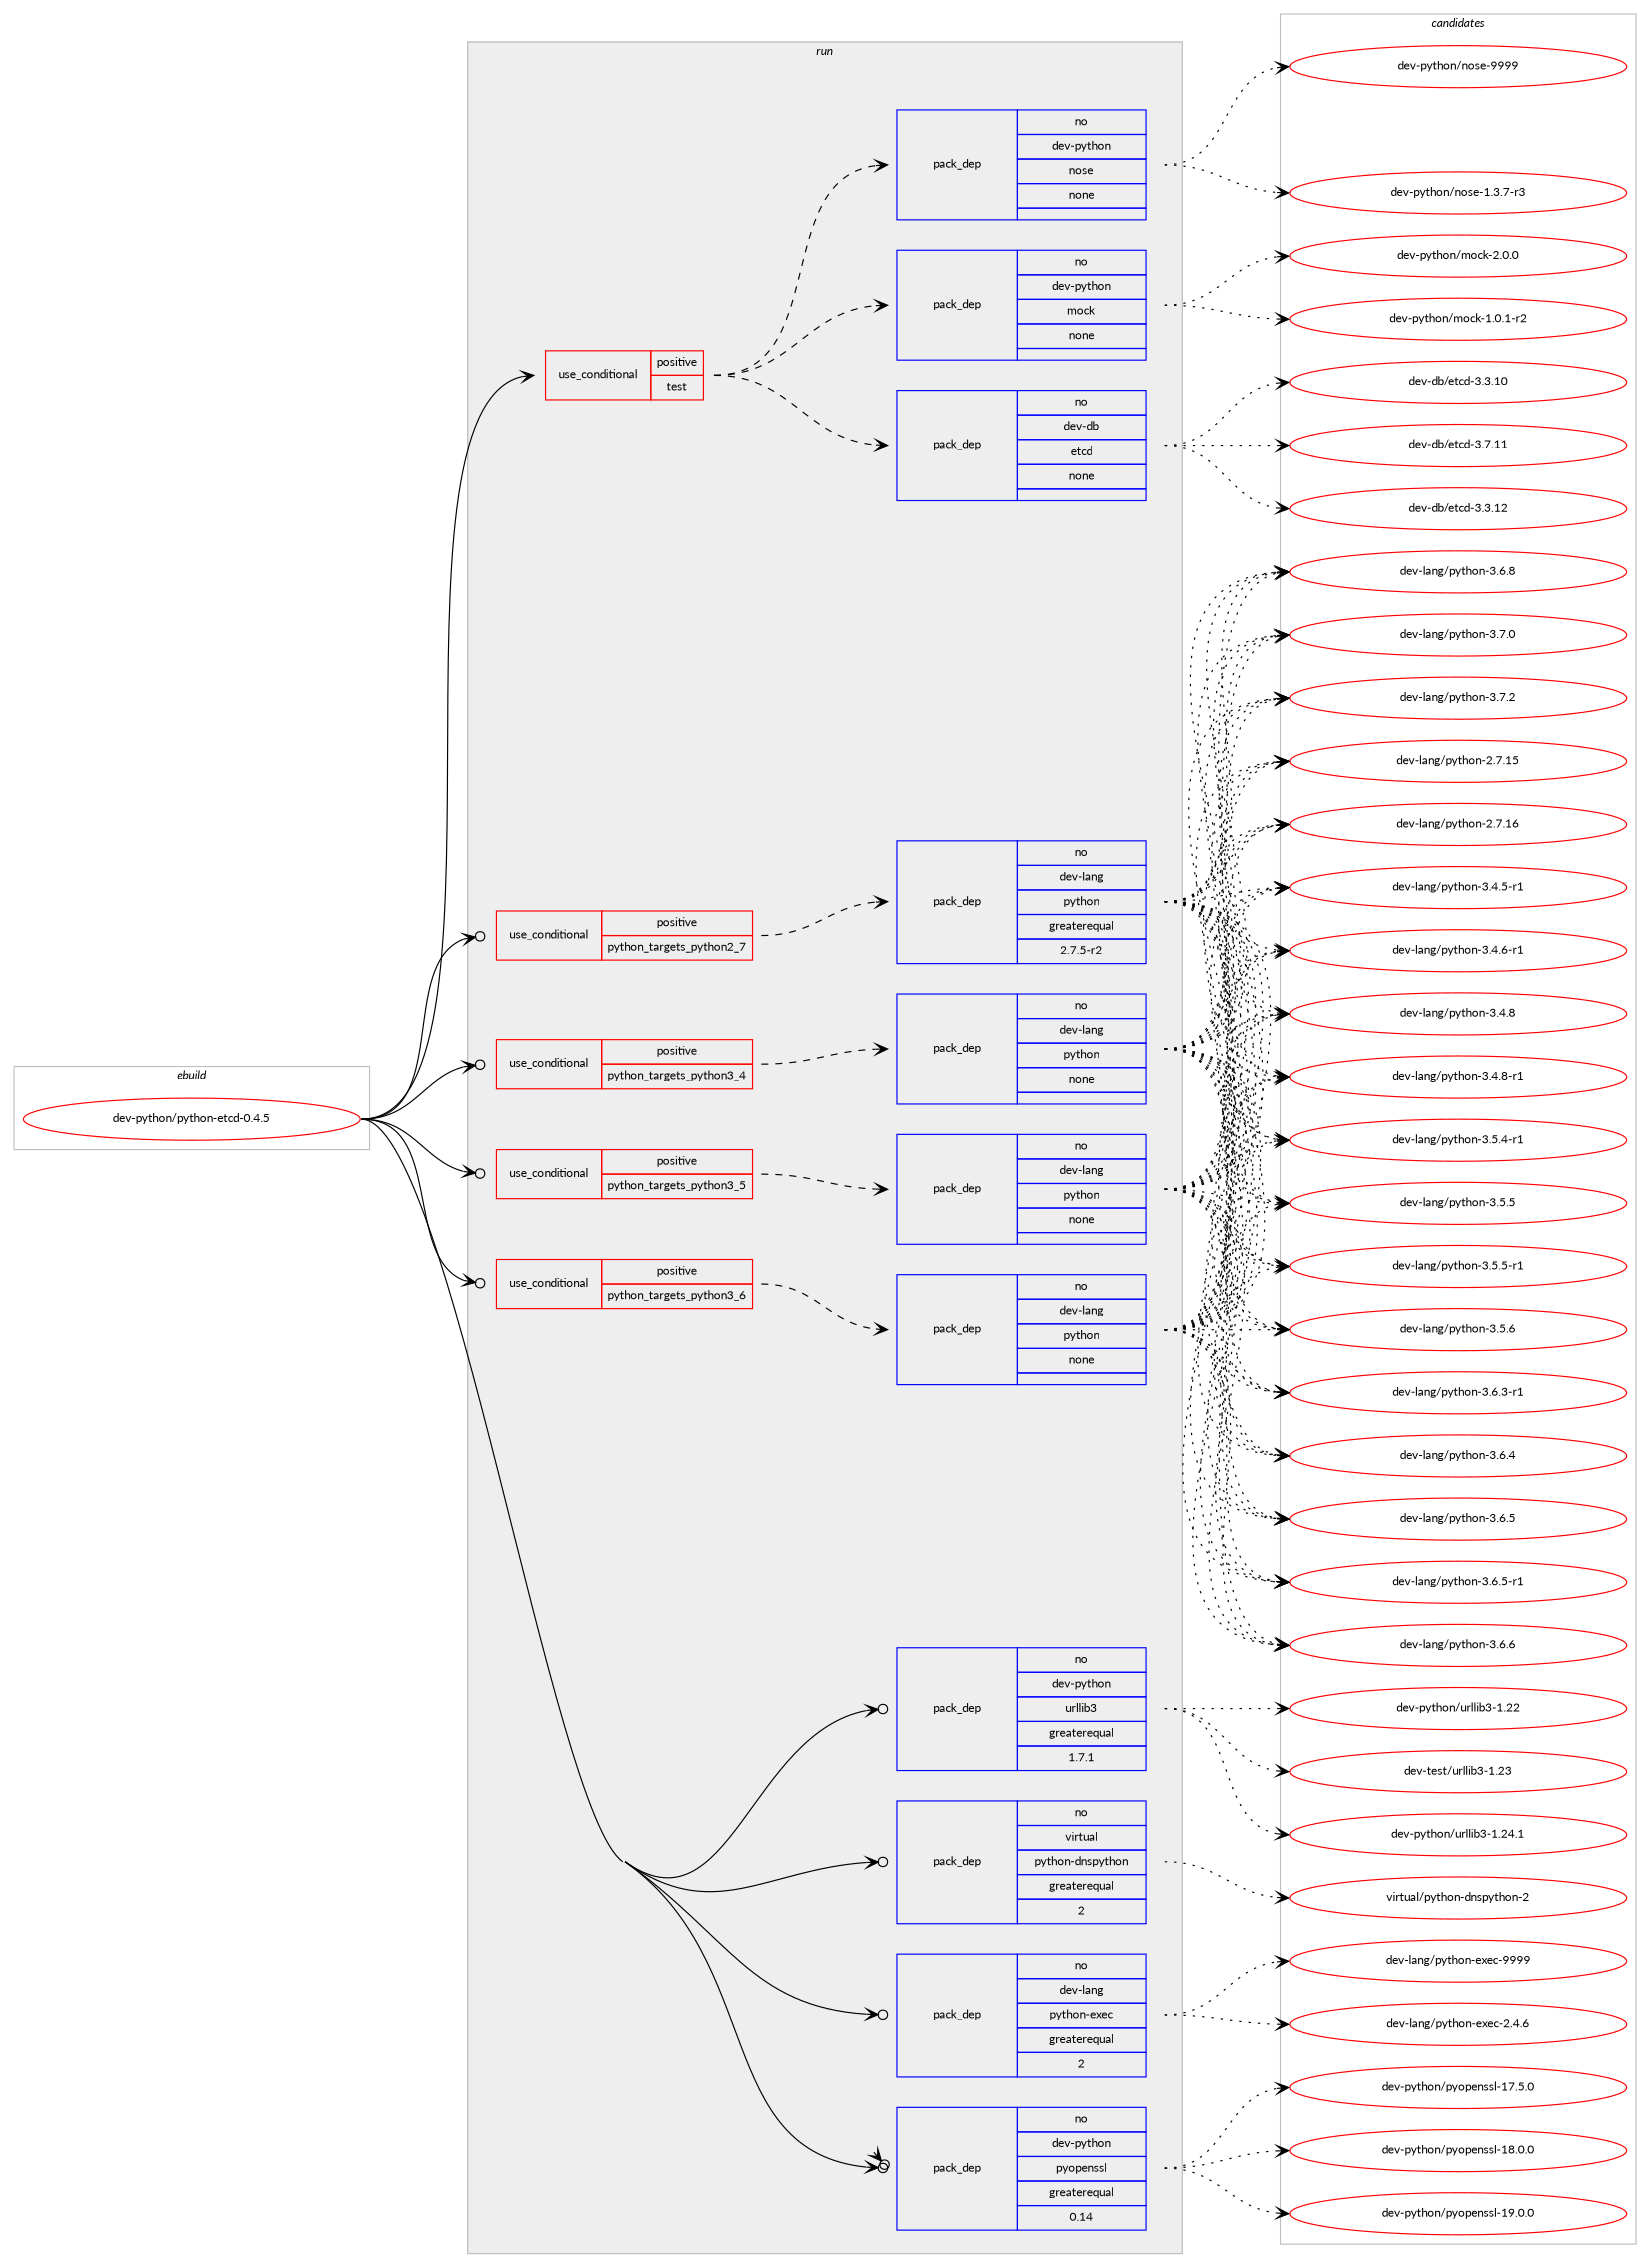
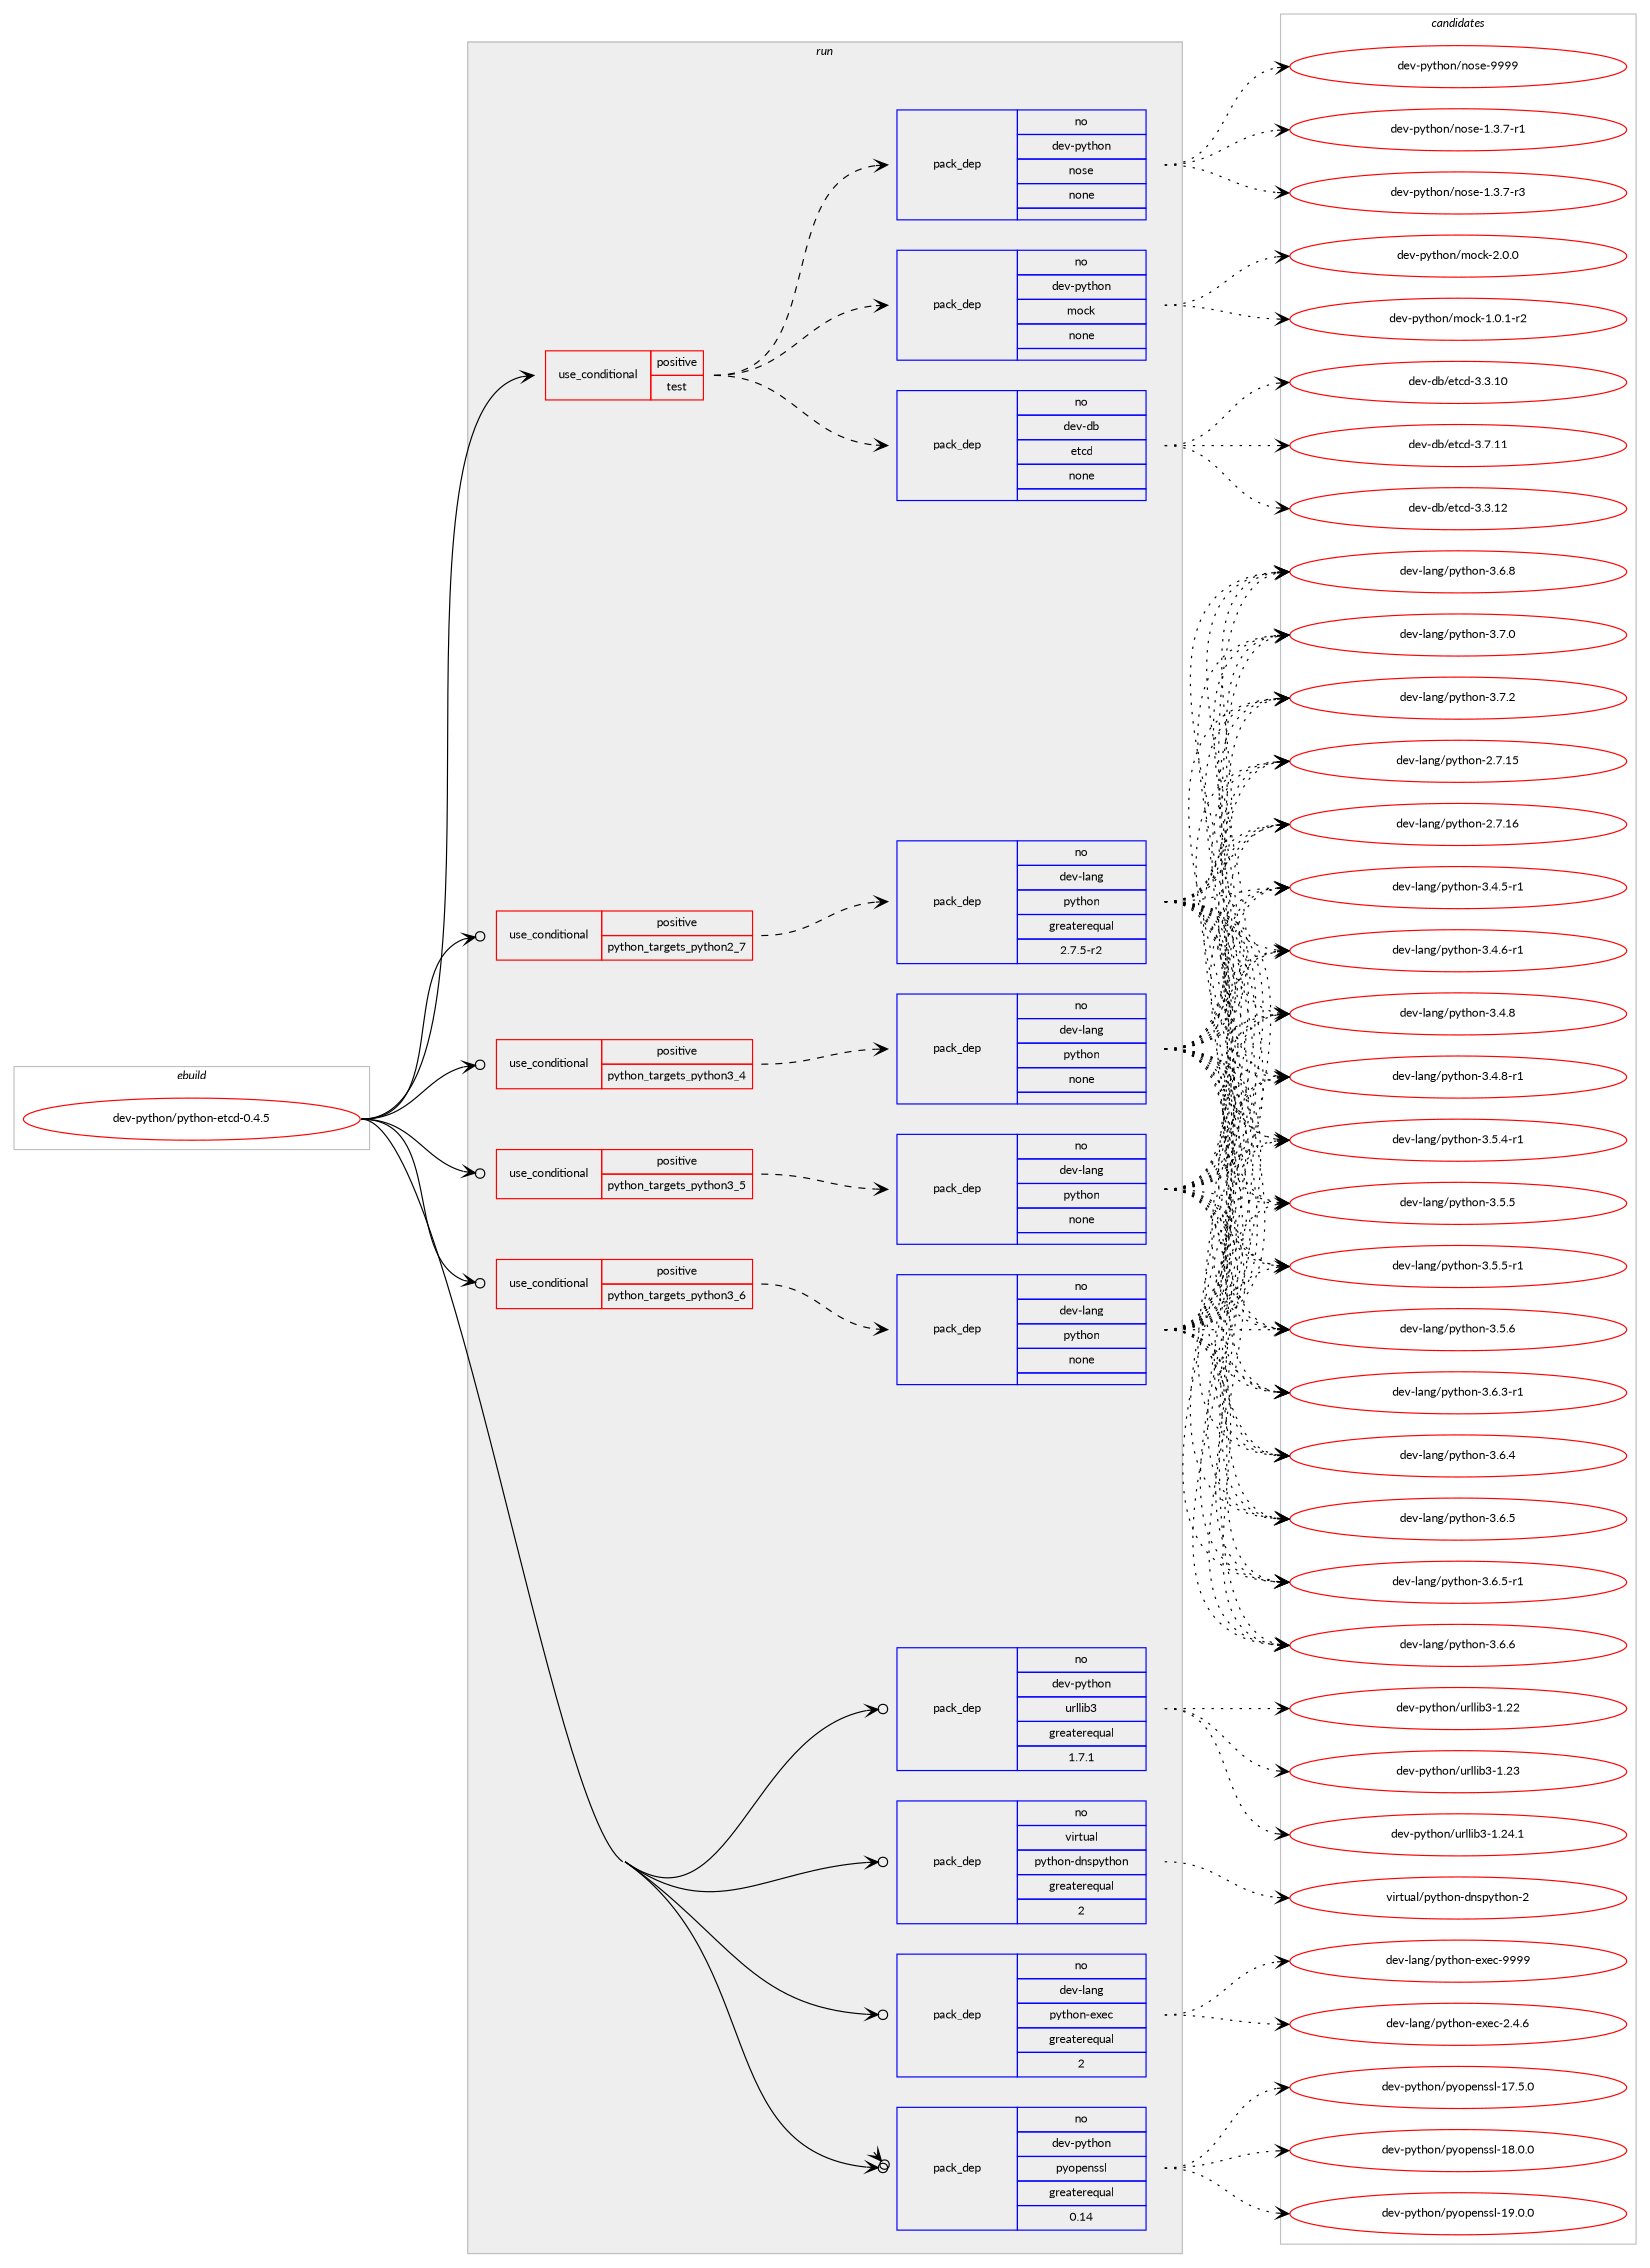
none -> (1458, 130)
(1458, 1772) -> (1458, 1772)
